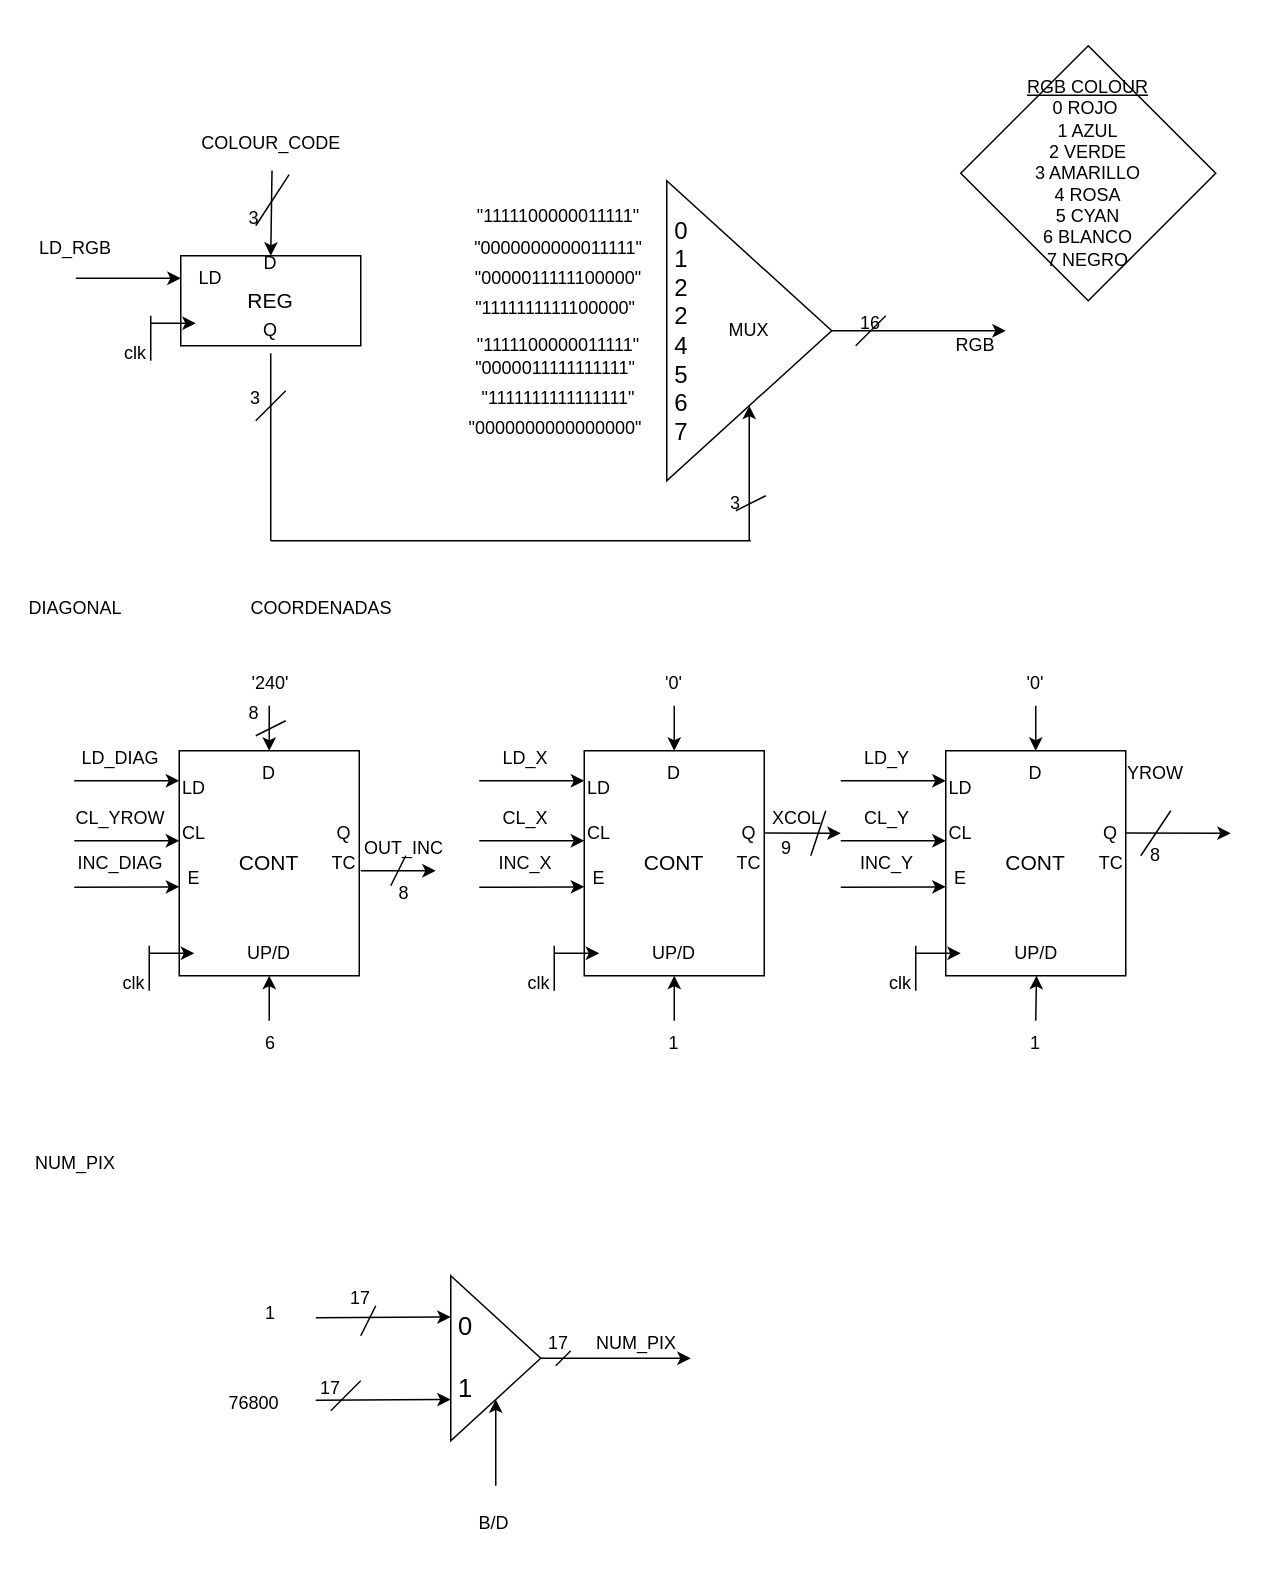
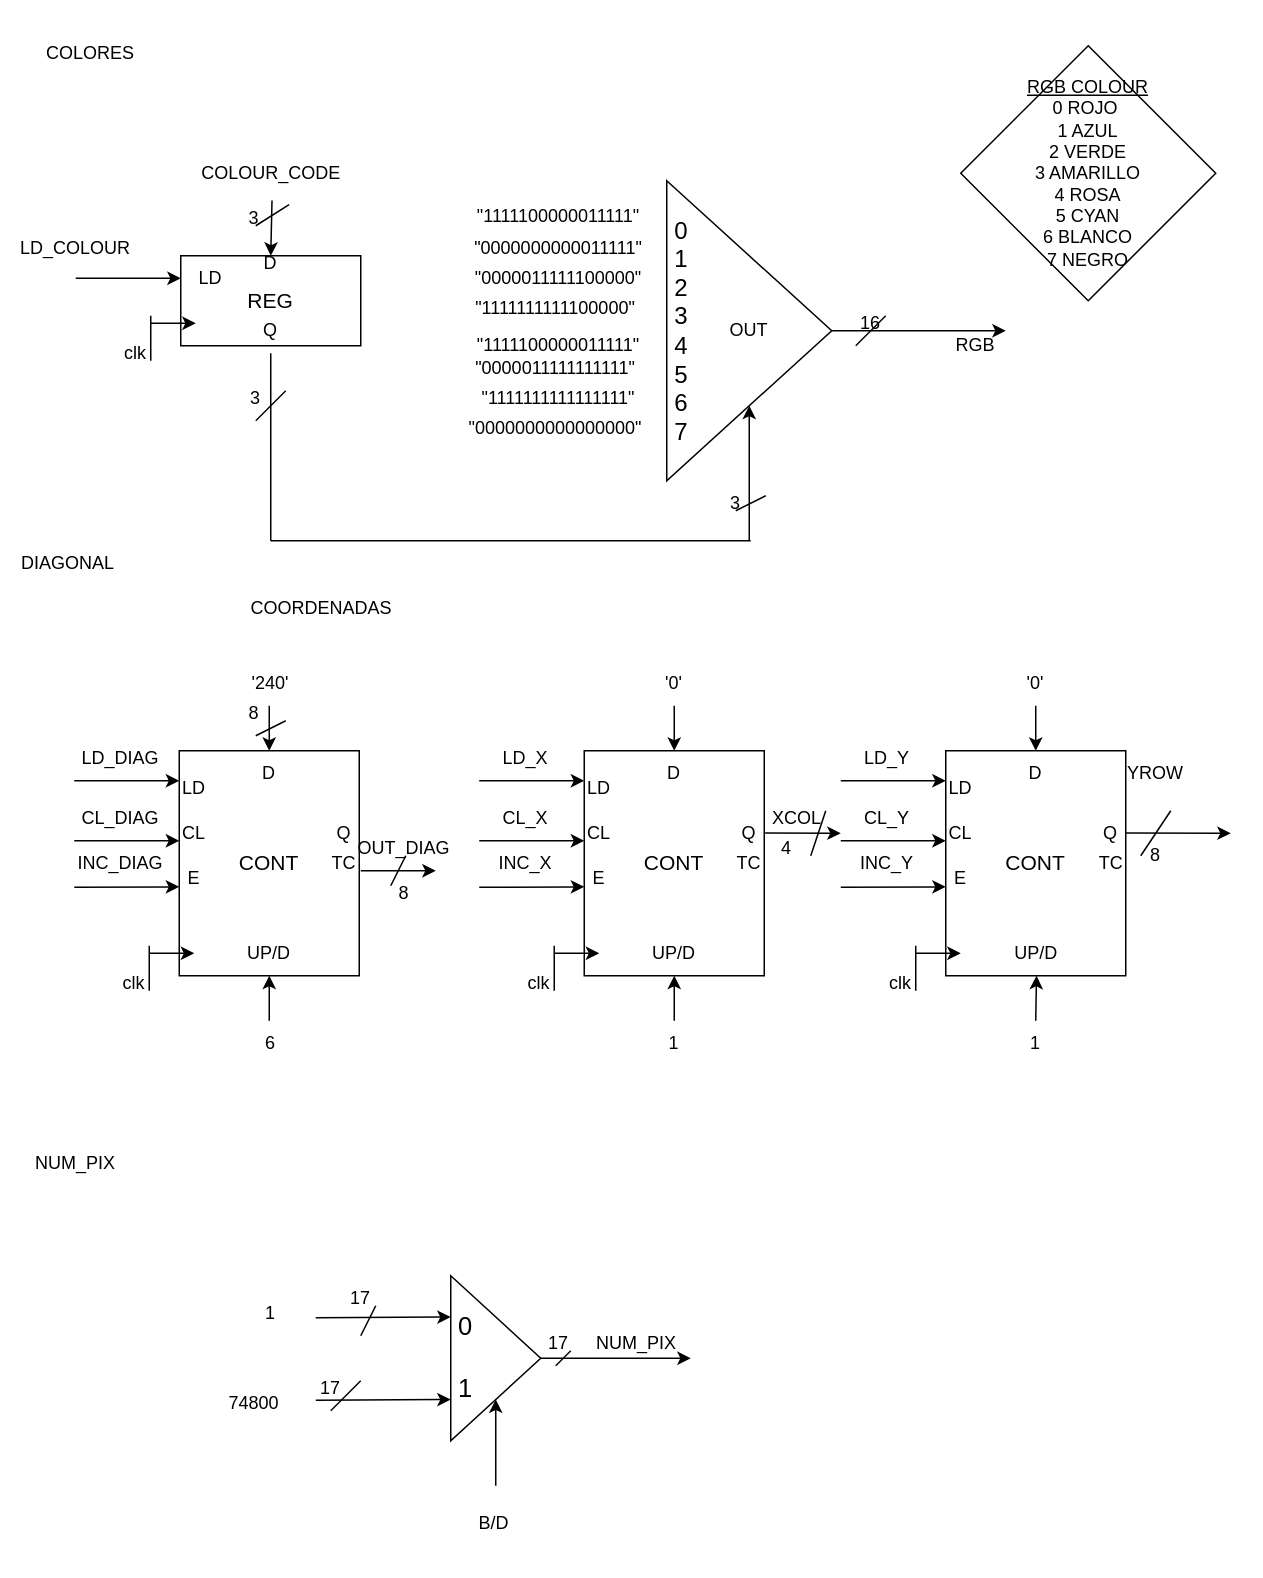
none -> (91, 53)
(271, 143) -> (271, 173)
(76, 248) -> (76, 248)
(682, 331) -> (682, 331)
(749, 331) -> (749, 331)
(76, 608) -> (68, 563)
(121, 818) -> (121, 818)
(404, 848) -> (404, 848)
(787, 848) -> (787, 848)
(254, 1403) -> (254, 1403)
